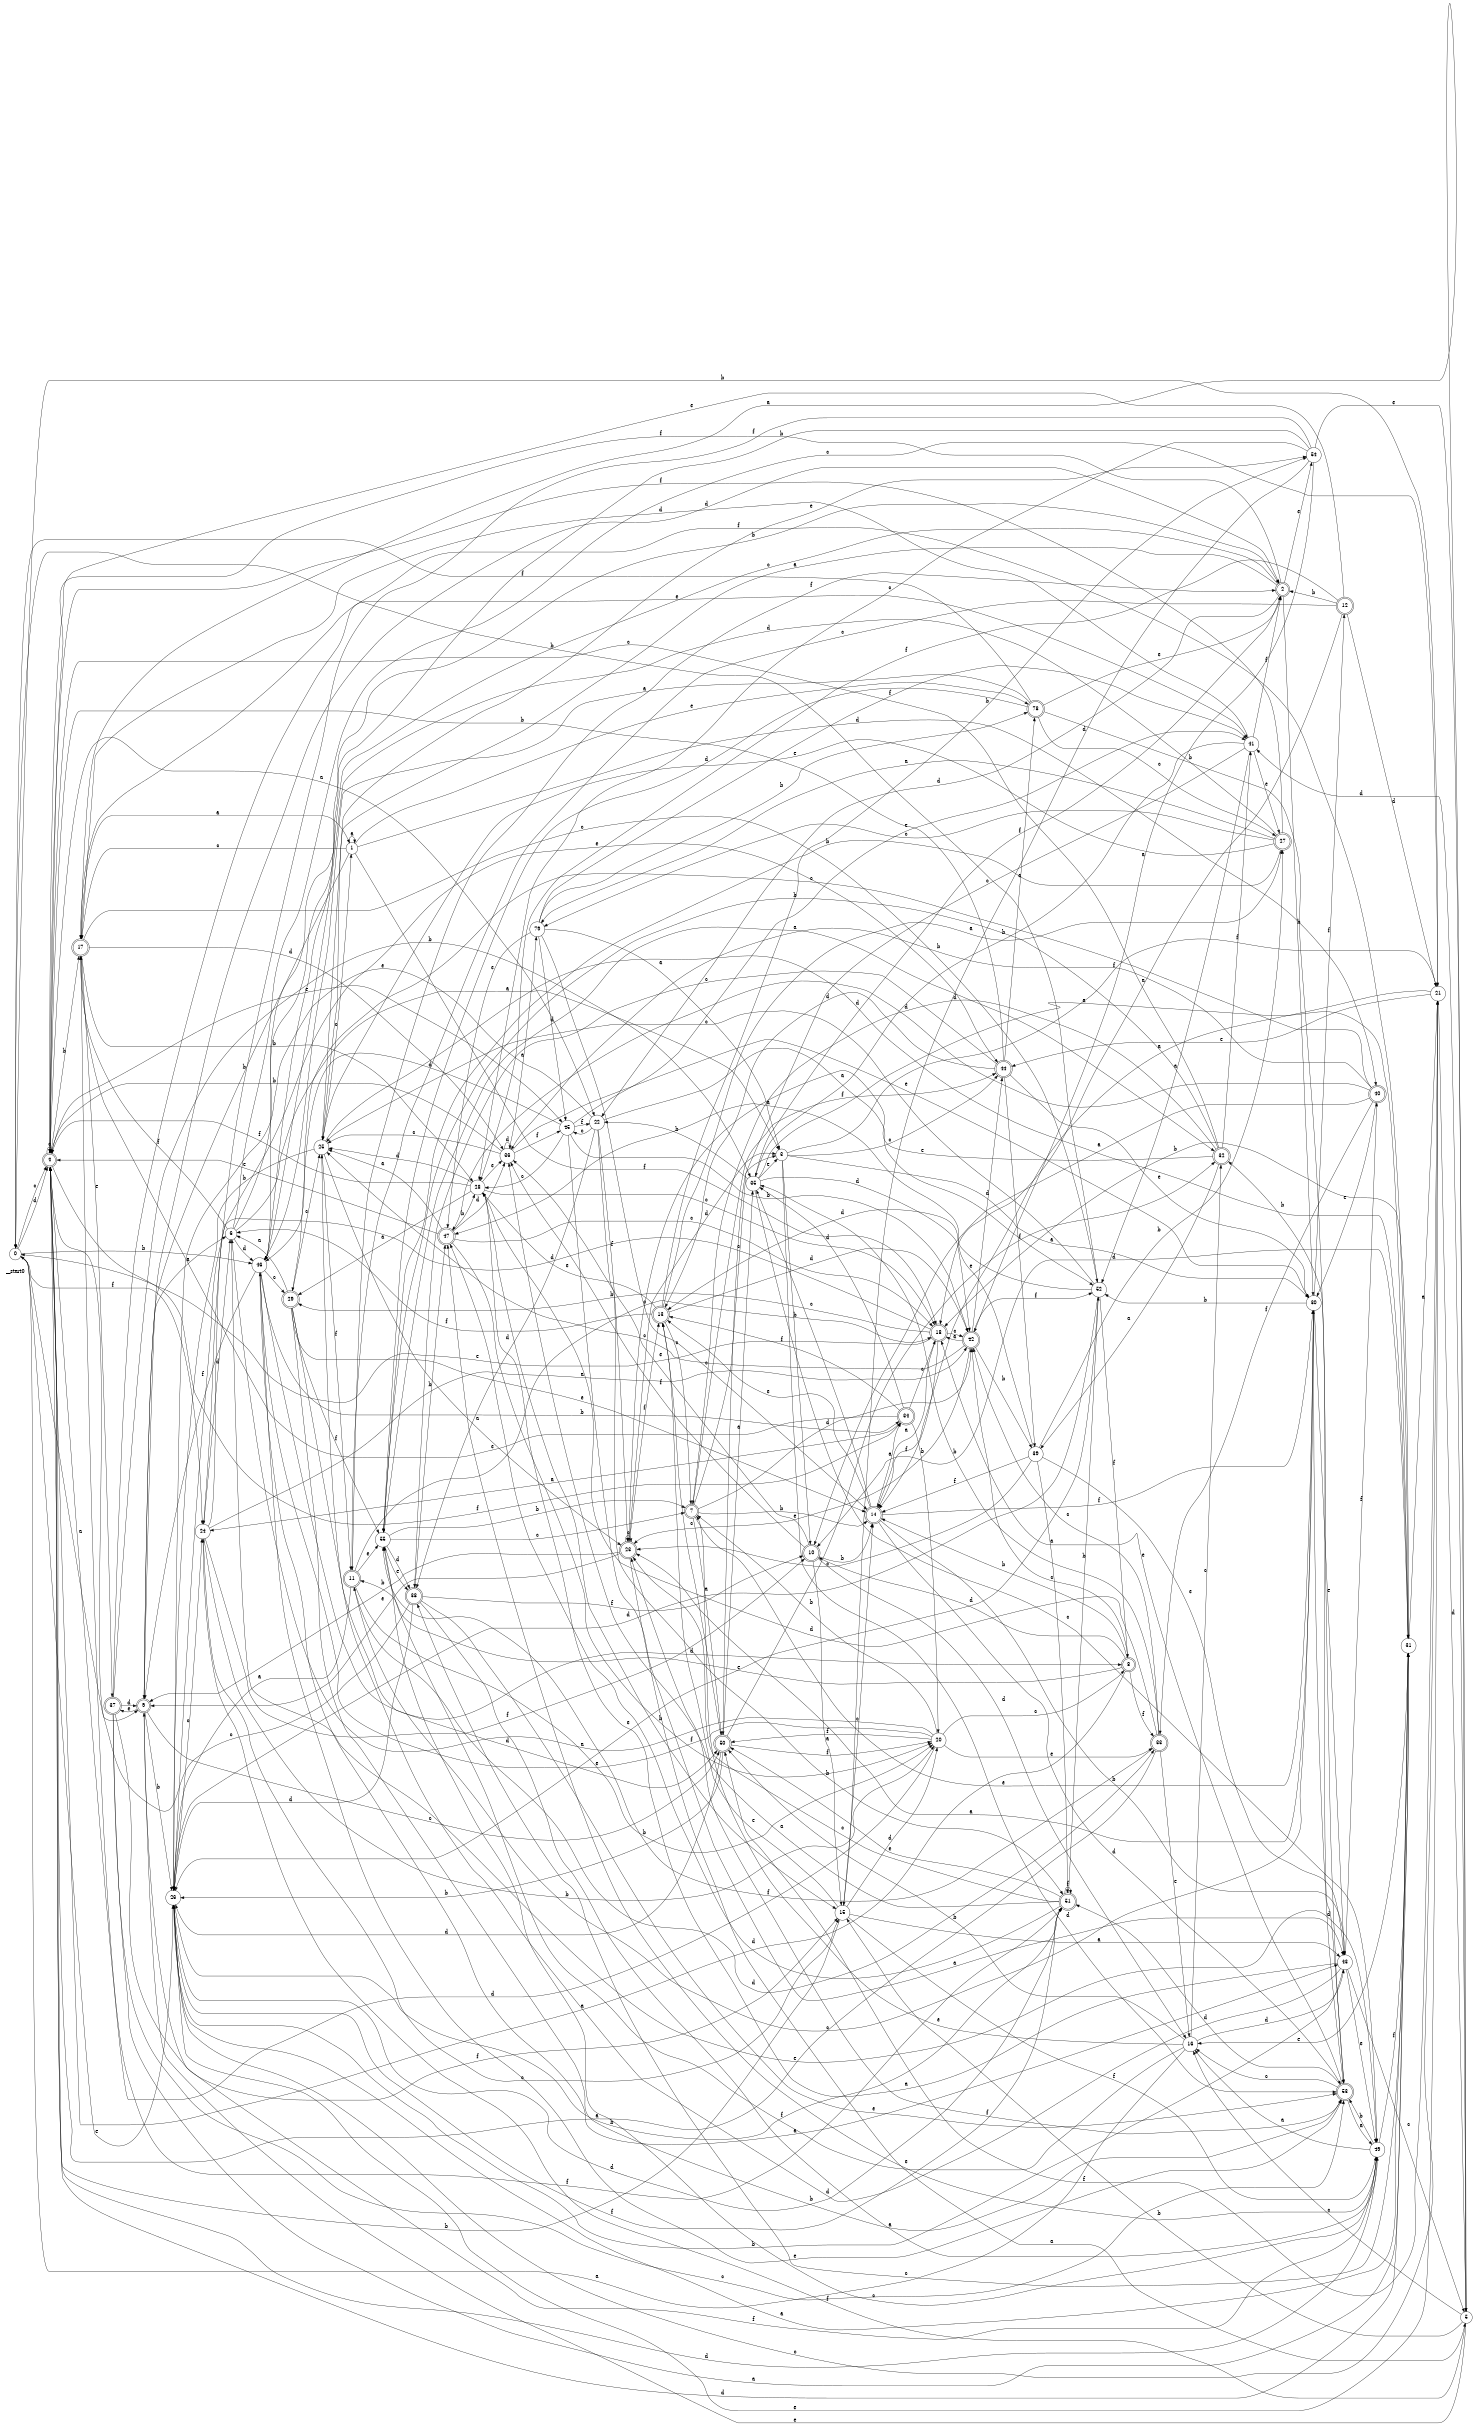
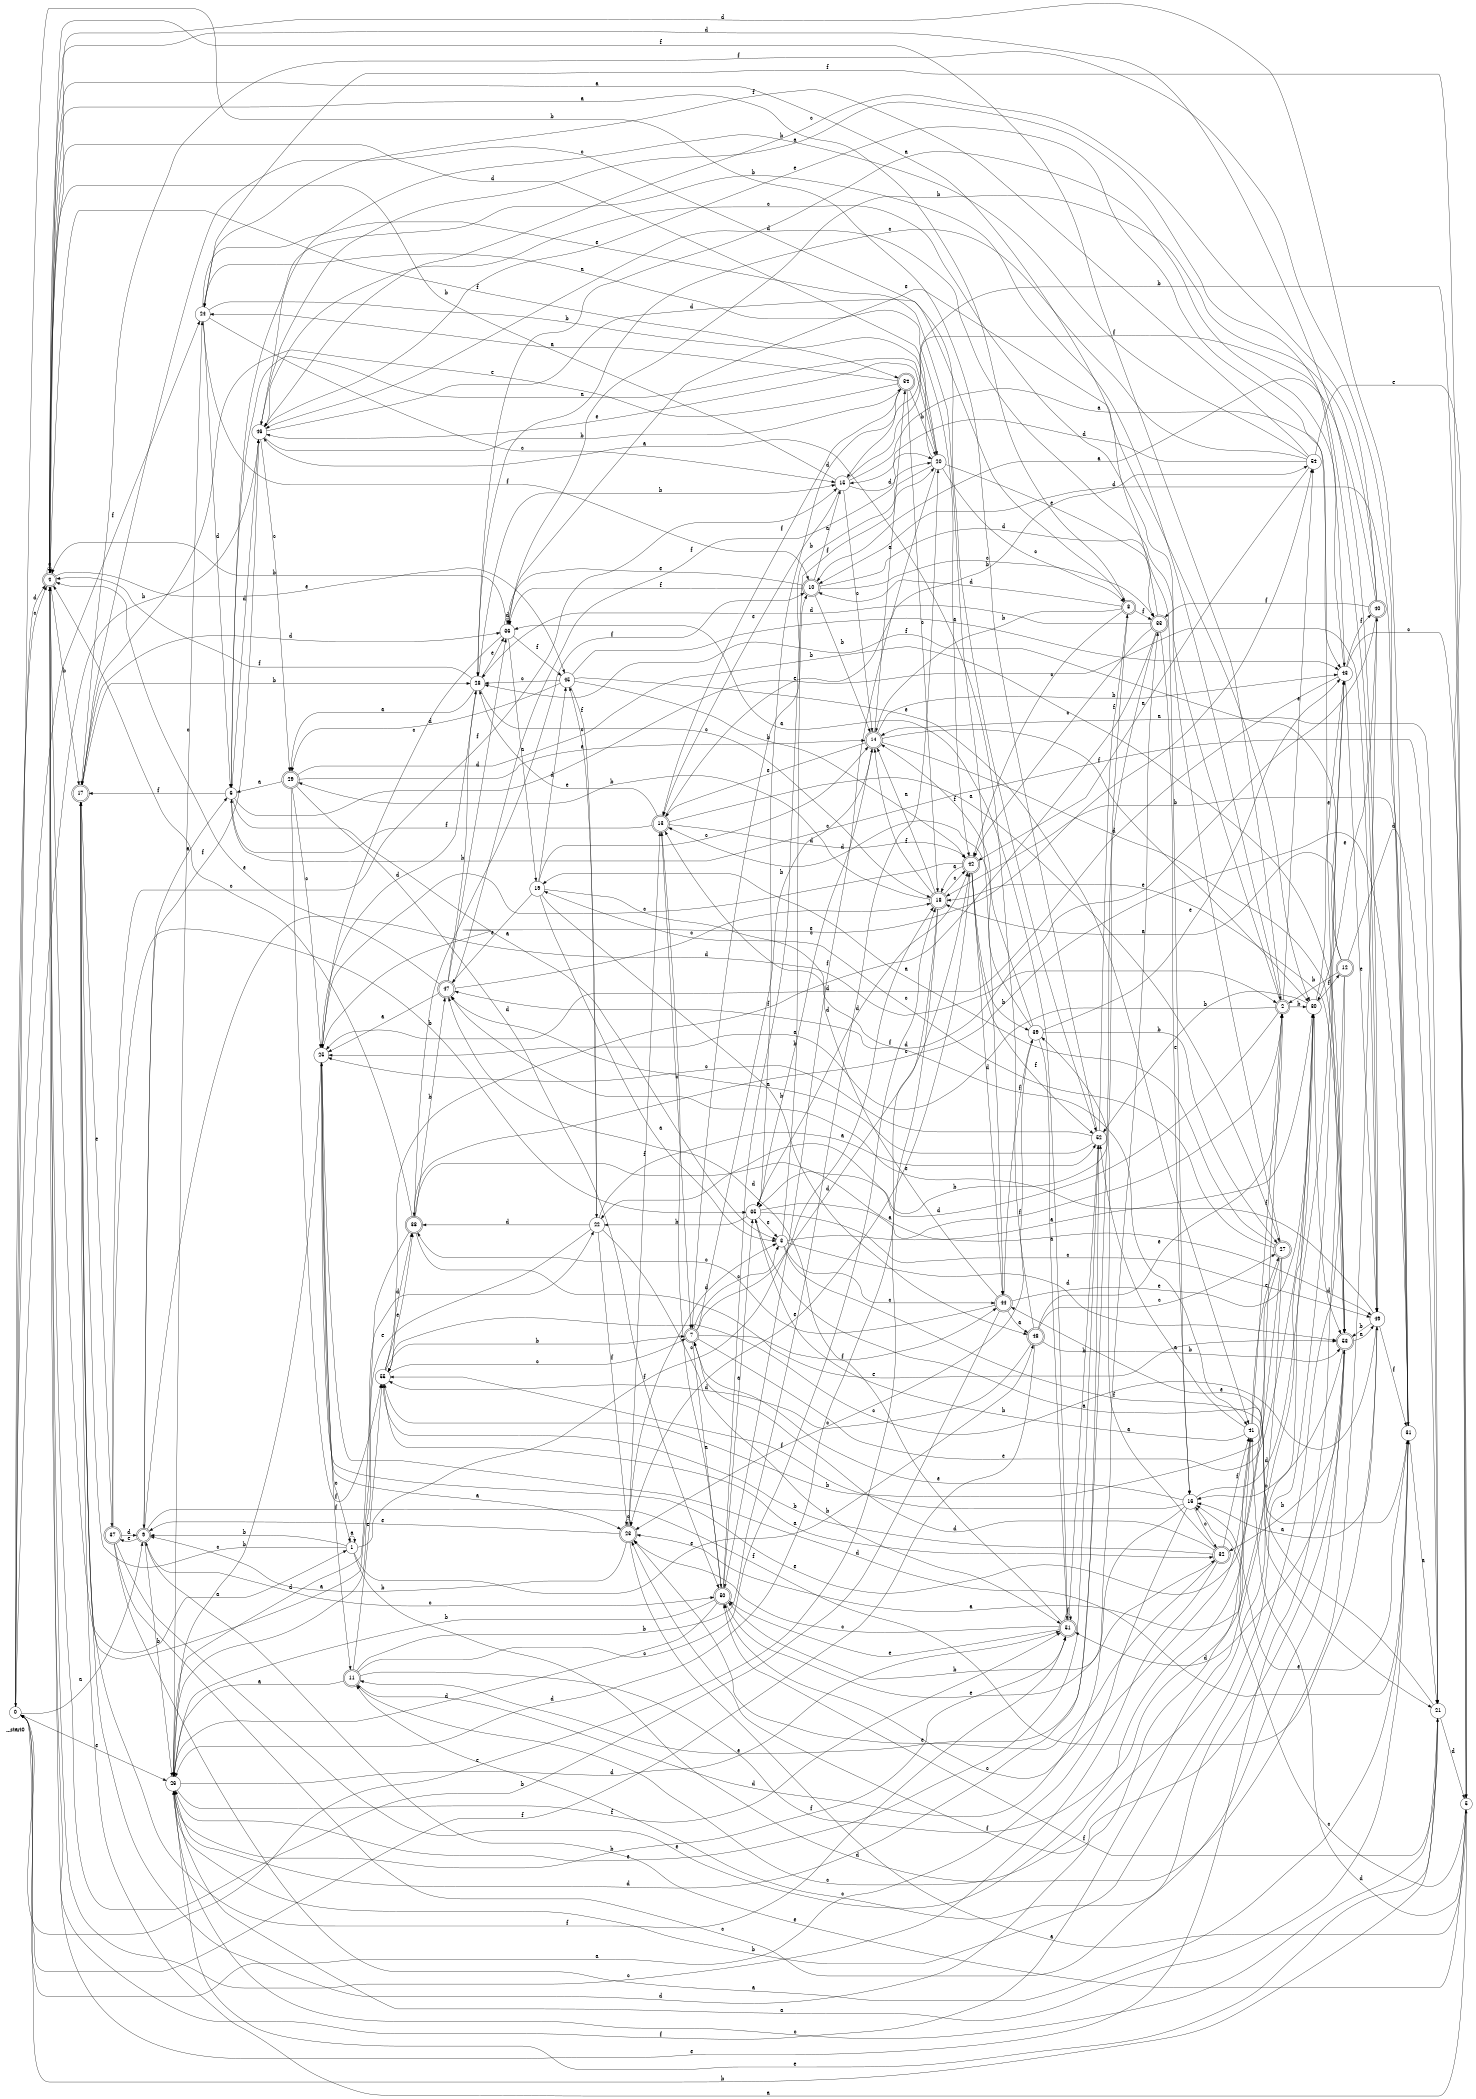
none -> (982, 561)
(1036, 709) -> (1036, 1337)
(537, 929) -> (537, 889)
